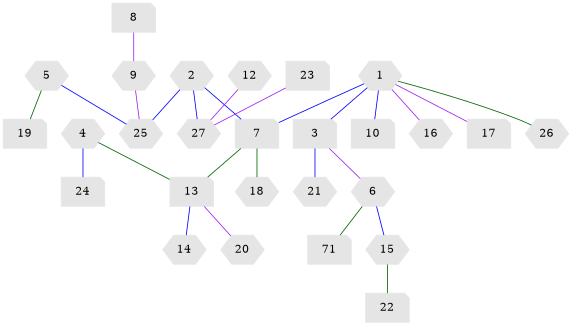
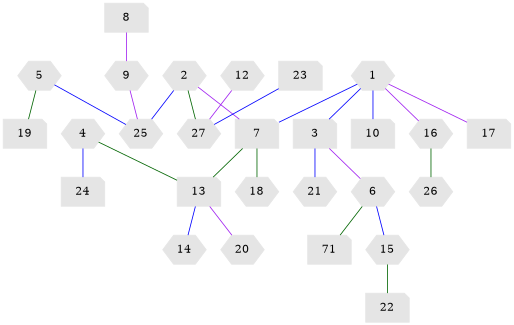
(220, 101) -> (217, 102)
(466, 101) -> (431, 163)
(195, 105) -> (192, 105)
(250, 106) -> (246, 107)
